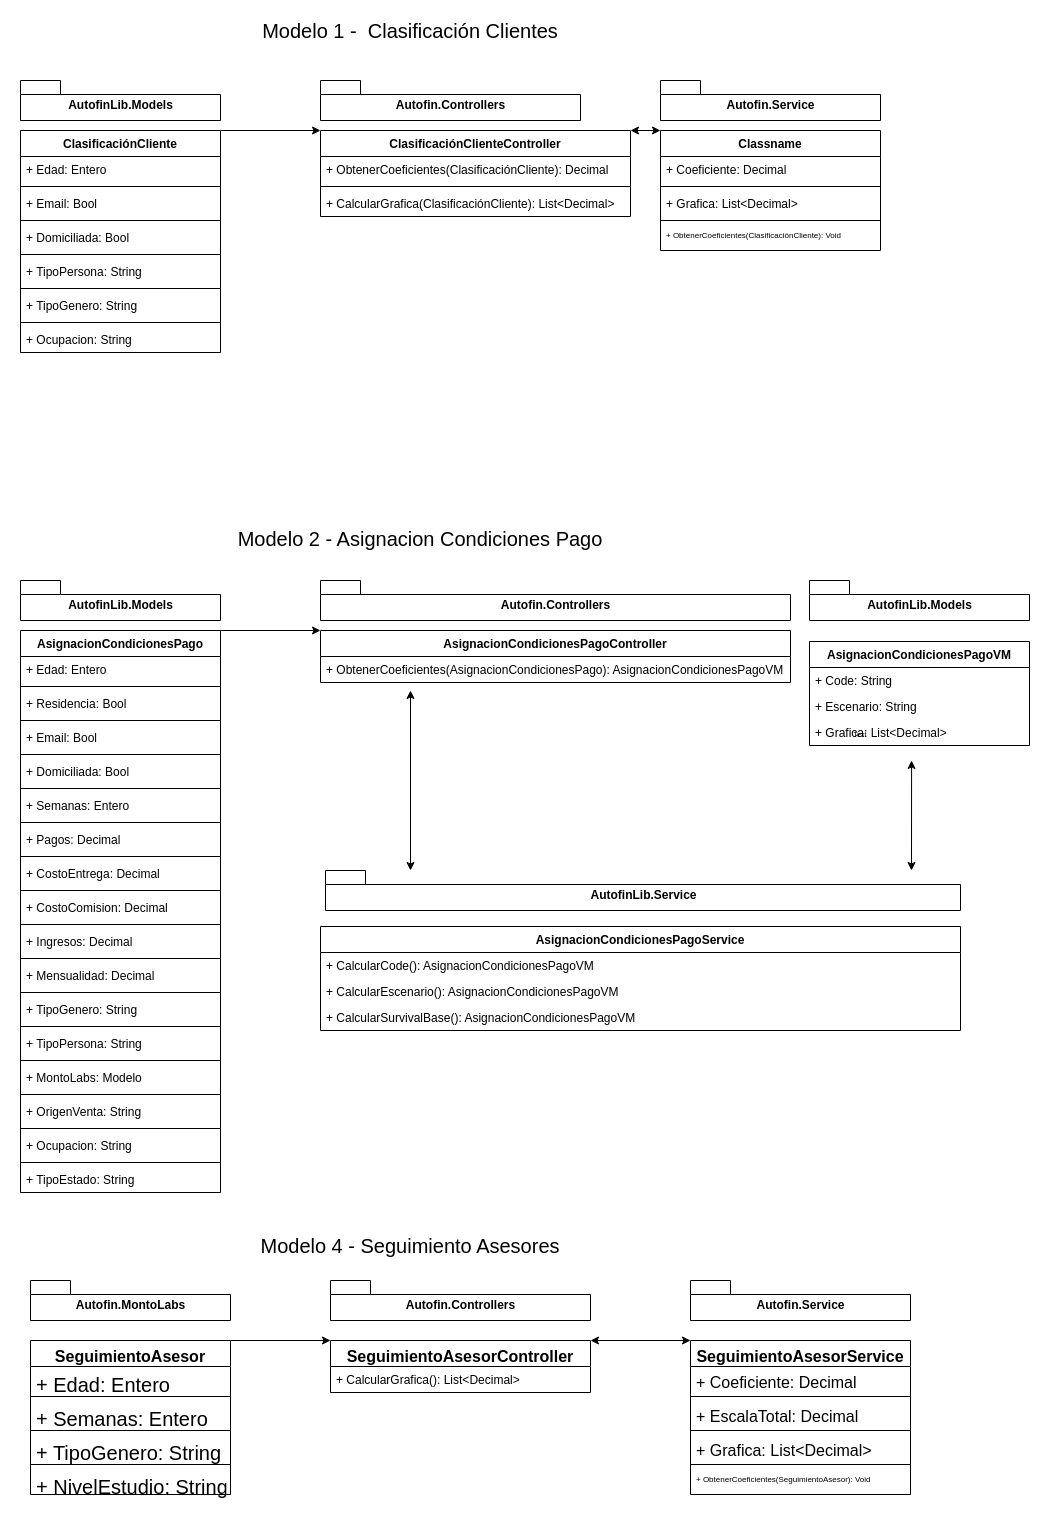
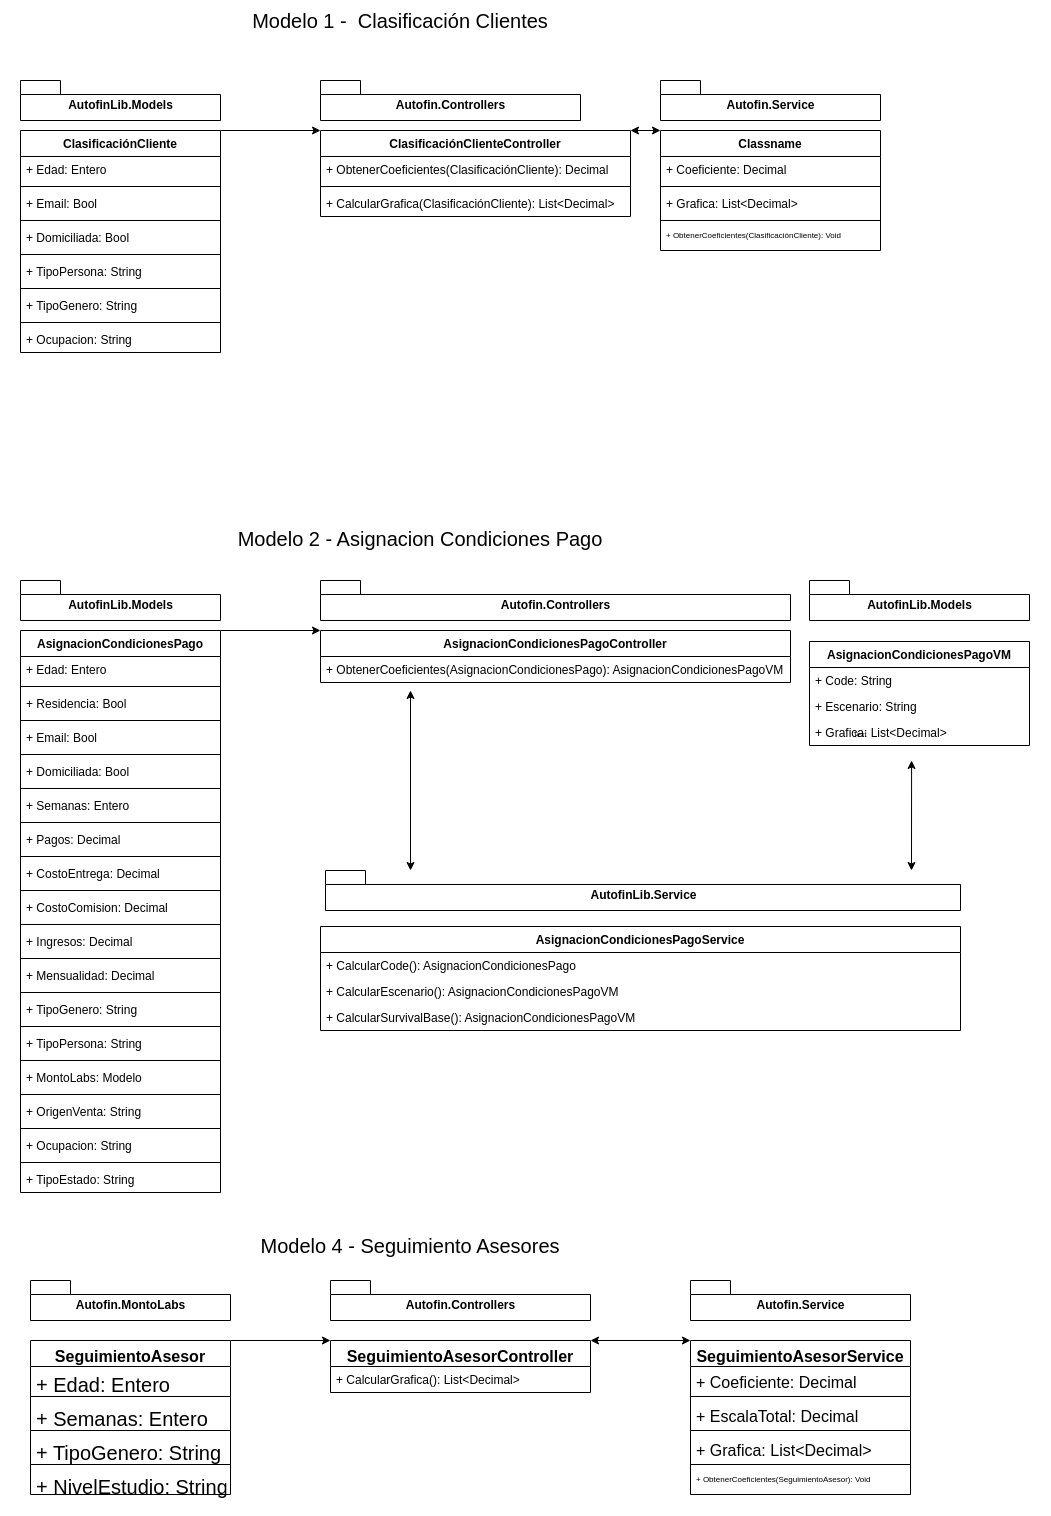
(411, 31) -> (401, 21)
(463, 966) -> (456, 966)
